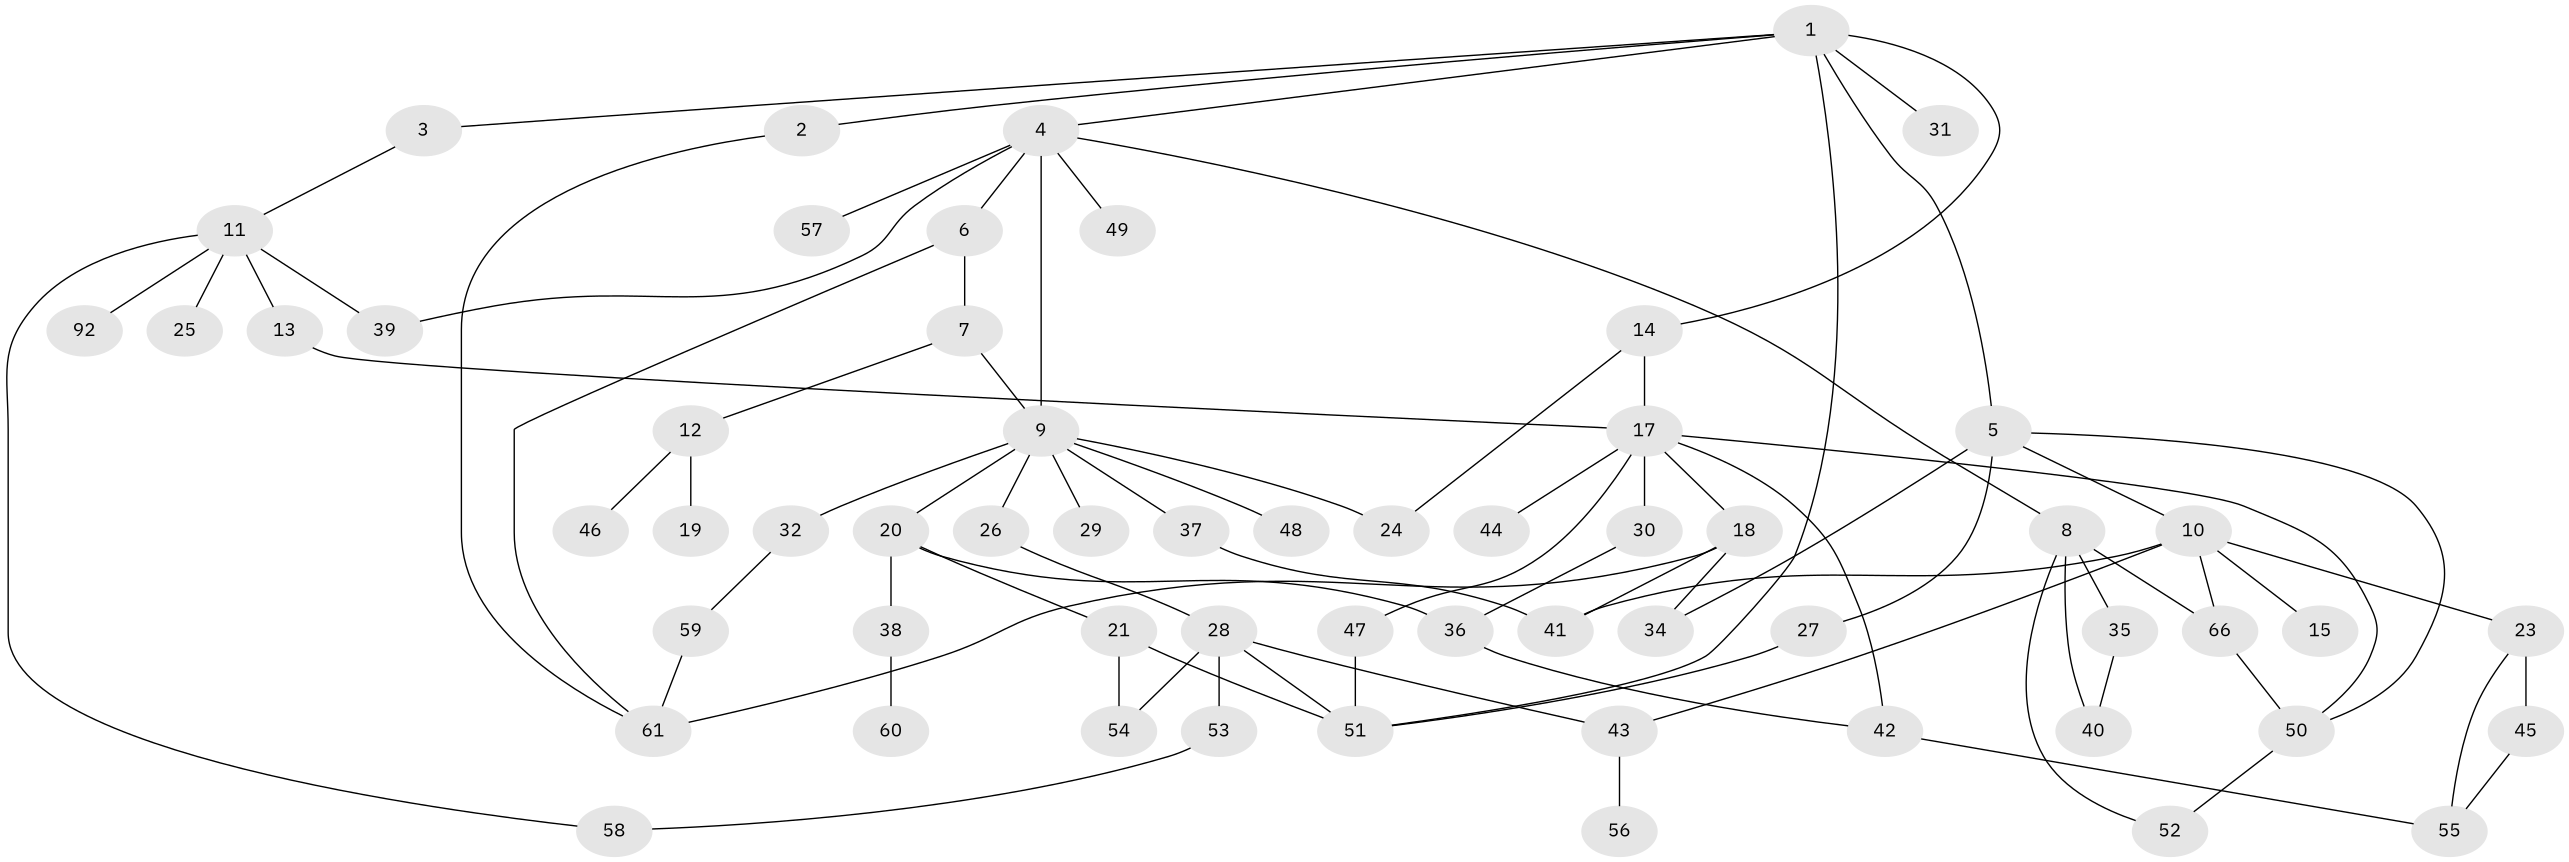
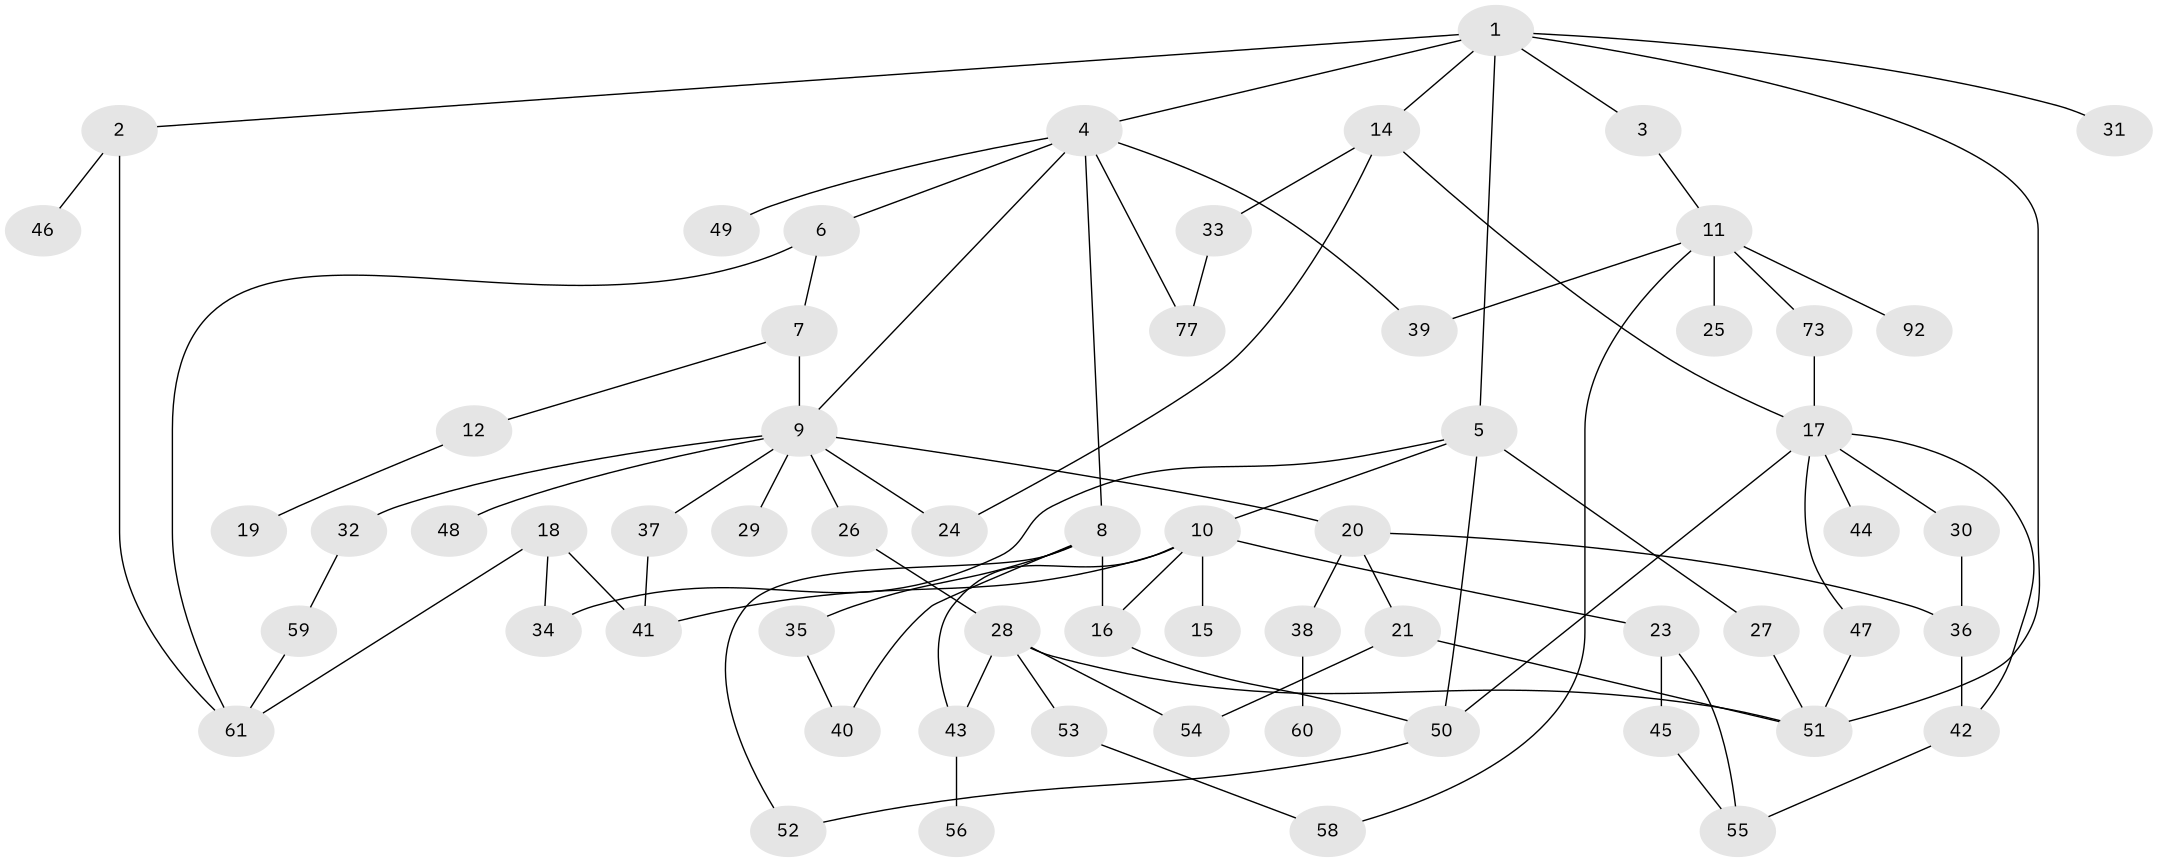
(812, 231) -> (1187, 331)
none -> (1214, 231)
(285, 331) -> (1814, 331)
(641, 481) -> (81, 181)
(1694, 481) -> none
(2220, 631) -> (1102, 631)
